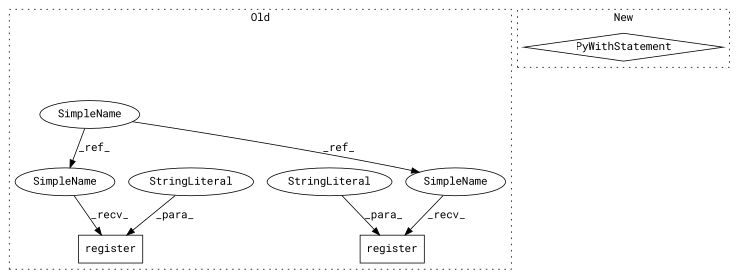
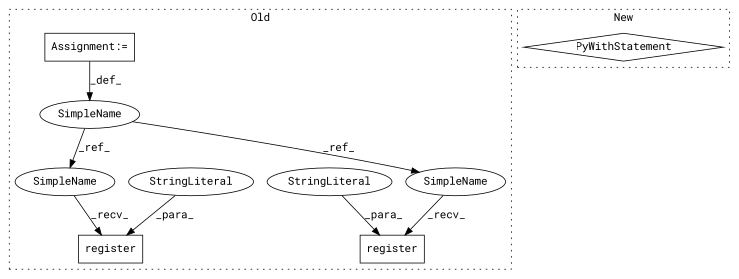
none -> (90, 47)
